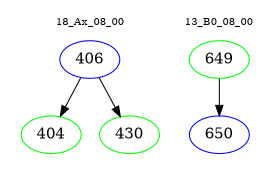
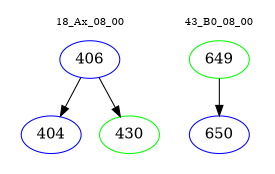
(219, 22) -> (219, 22)
(51, 135) -> (51, 135)
